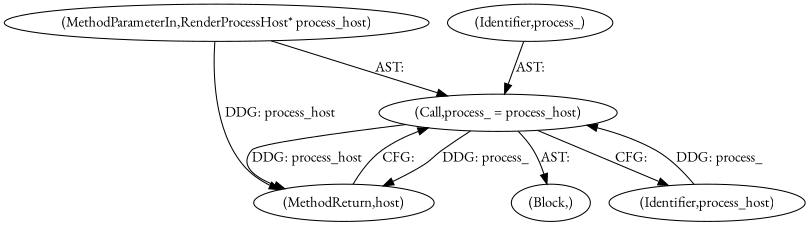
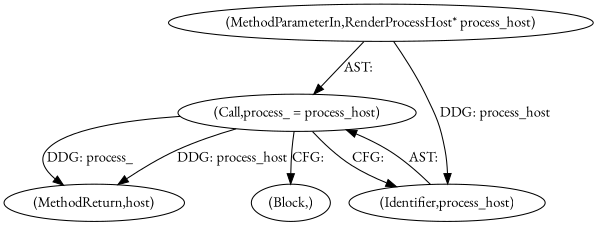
(530, 23) -> none
(222, 123) -> (430, 104)
(381, 151) -> none
(557, 158) -> (310, 158)
(720, 158) -> (425, 158)
